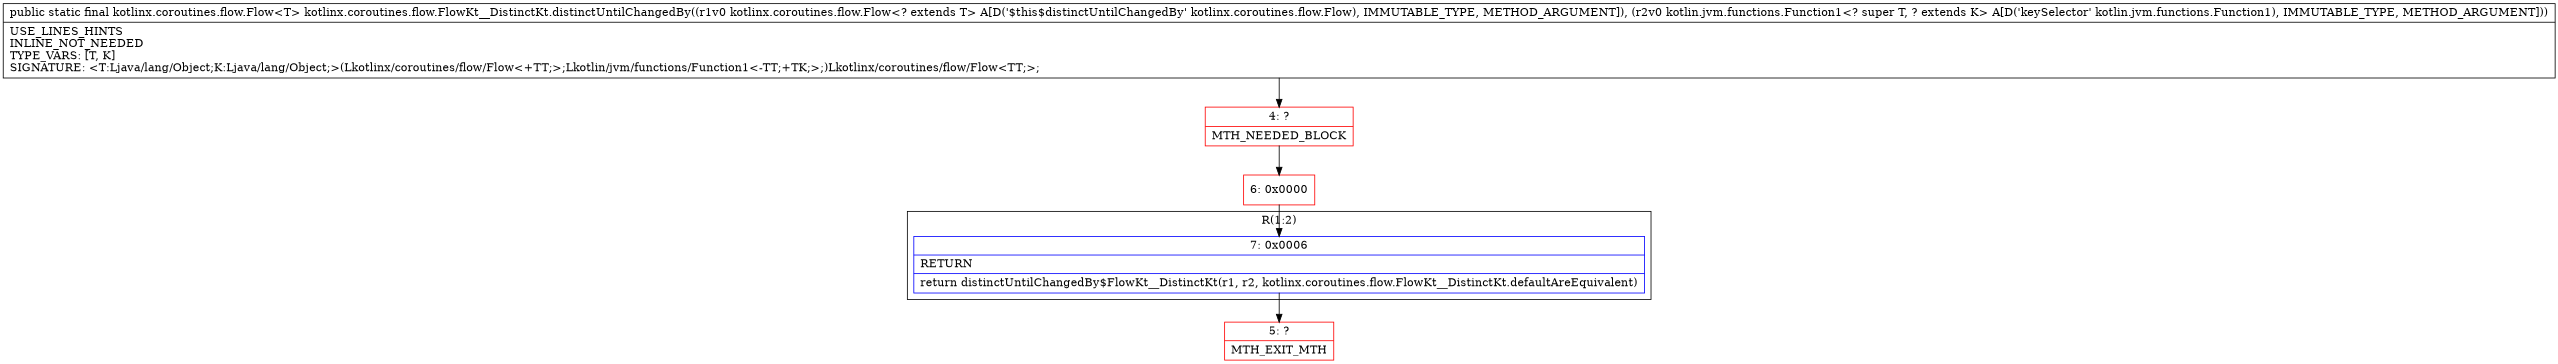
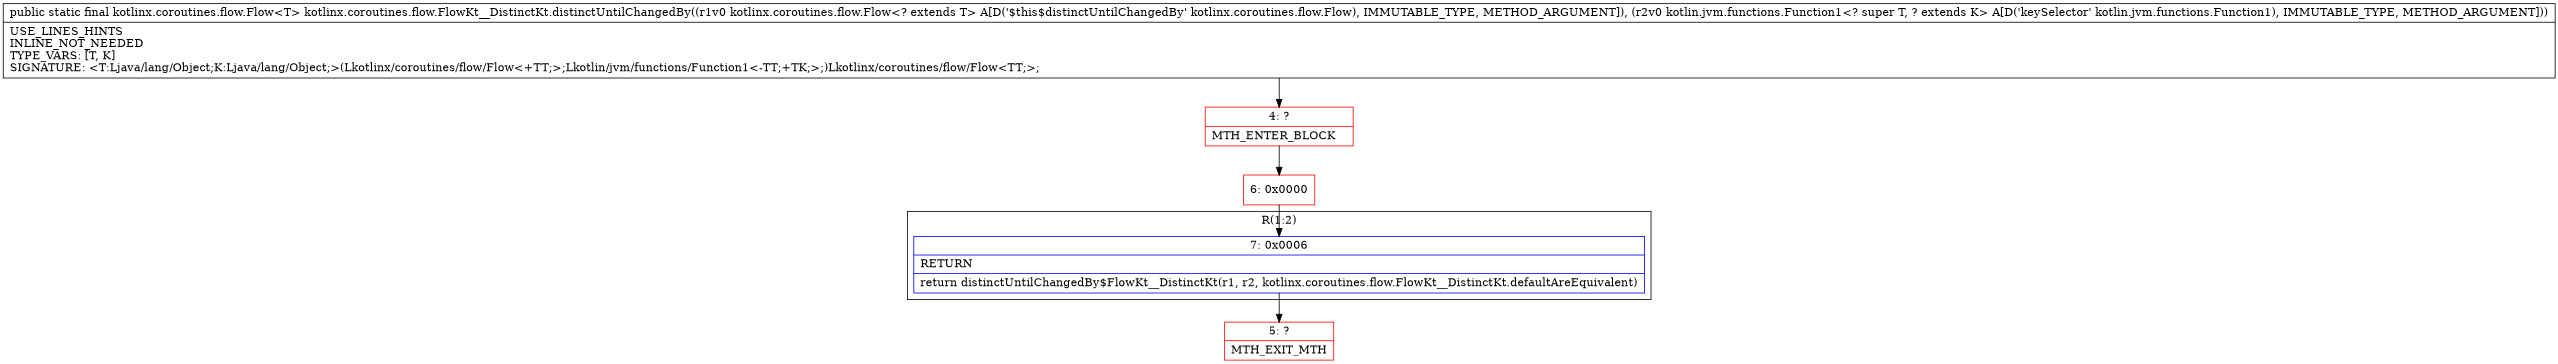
(1279, 136) -> (1274, 136)
